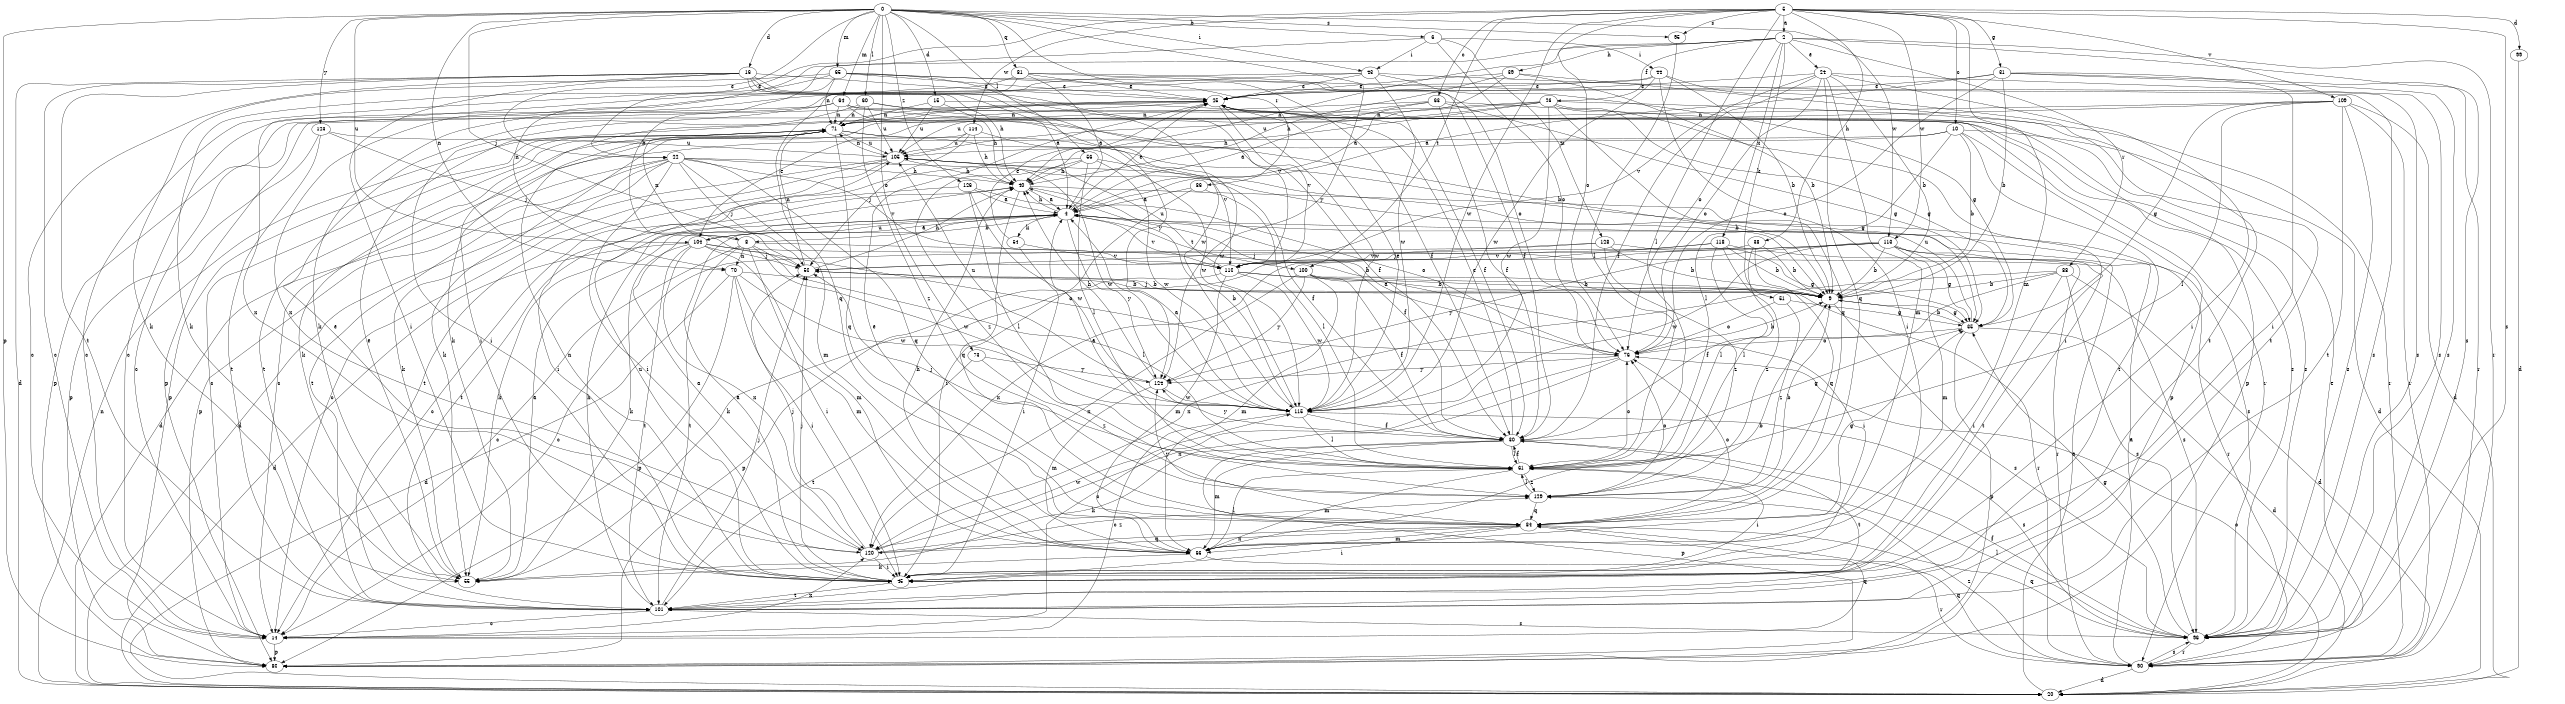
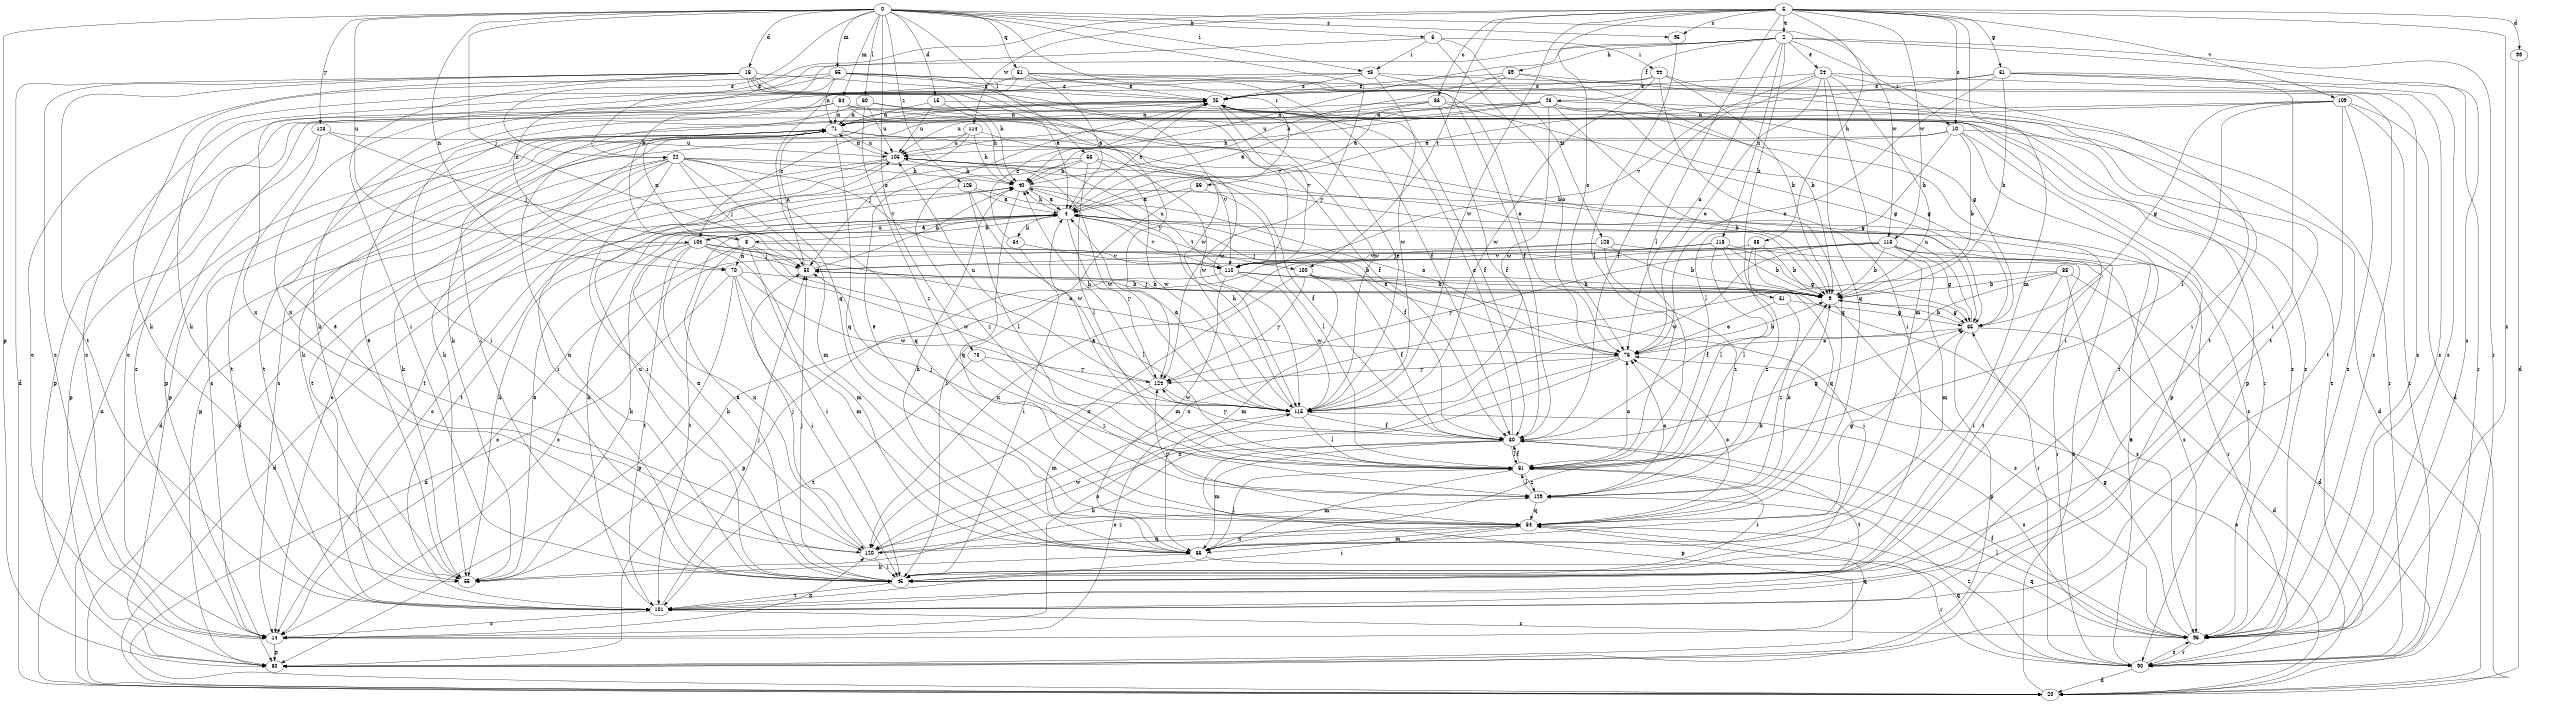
(2022, 100) -> (1864, 72)
(1234, 299) -> (1234, 299)
